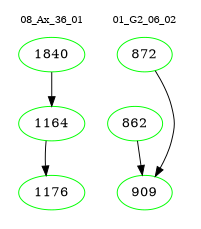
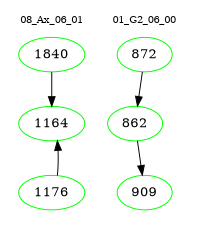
(52, 21) -> (52, 21)
(145, 21) -> (145, 21)
(174, 119) -> (141, 84)
(45, 153) -> (58, 163)
